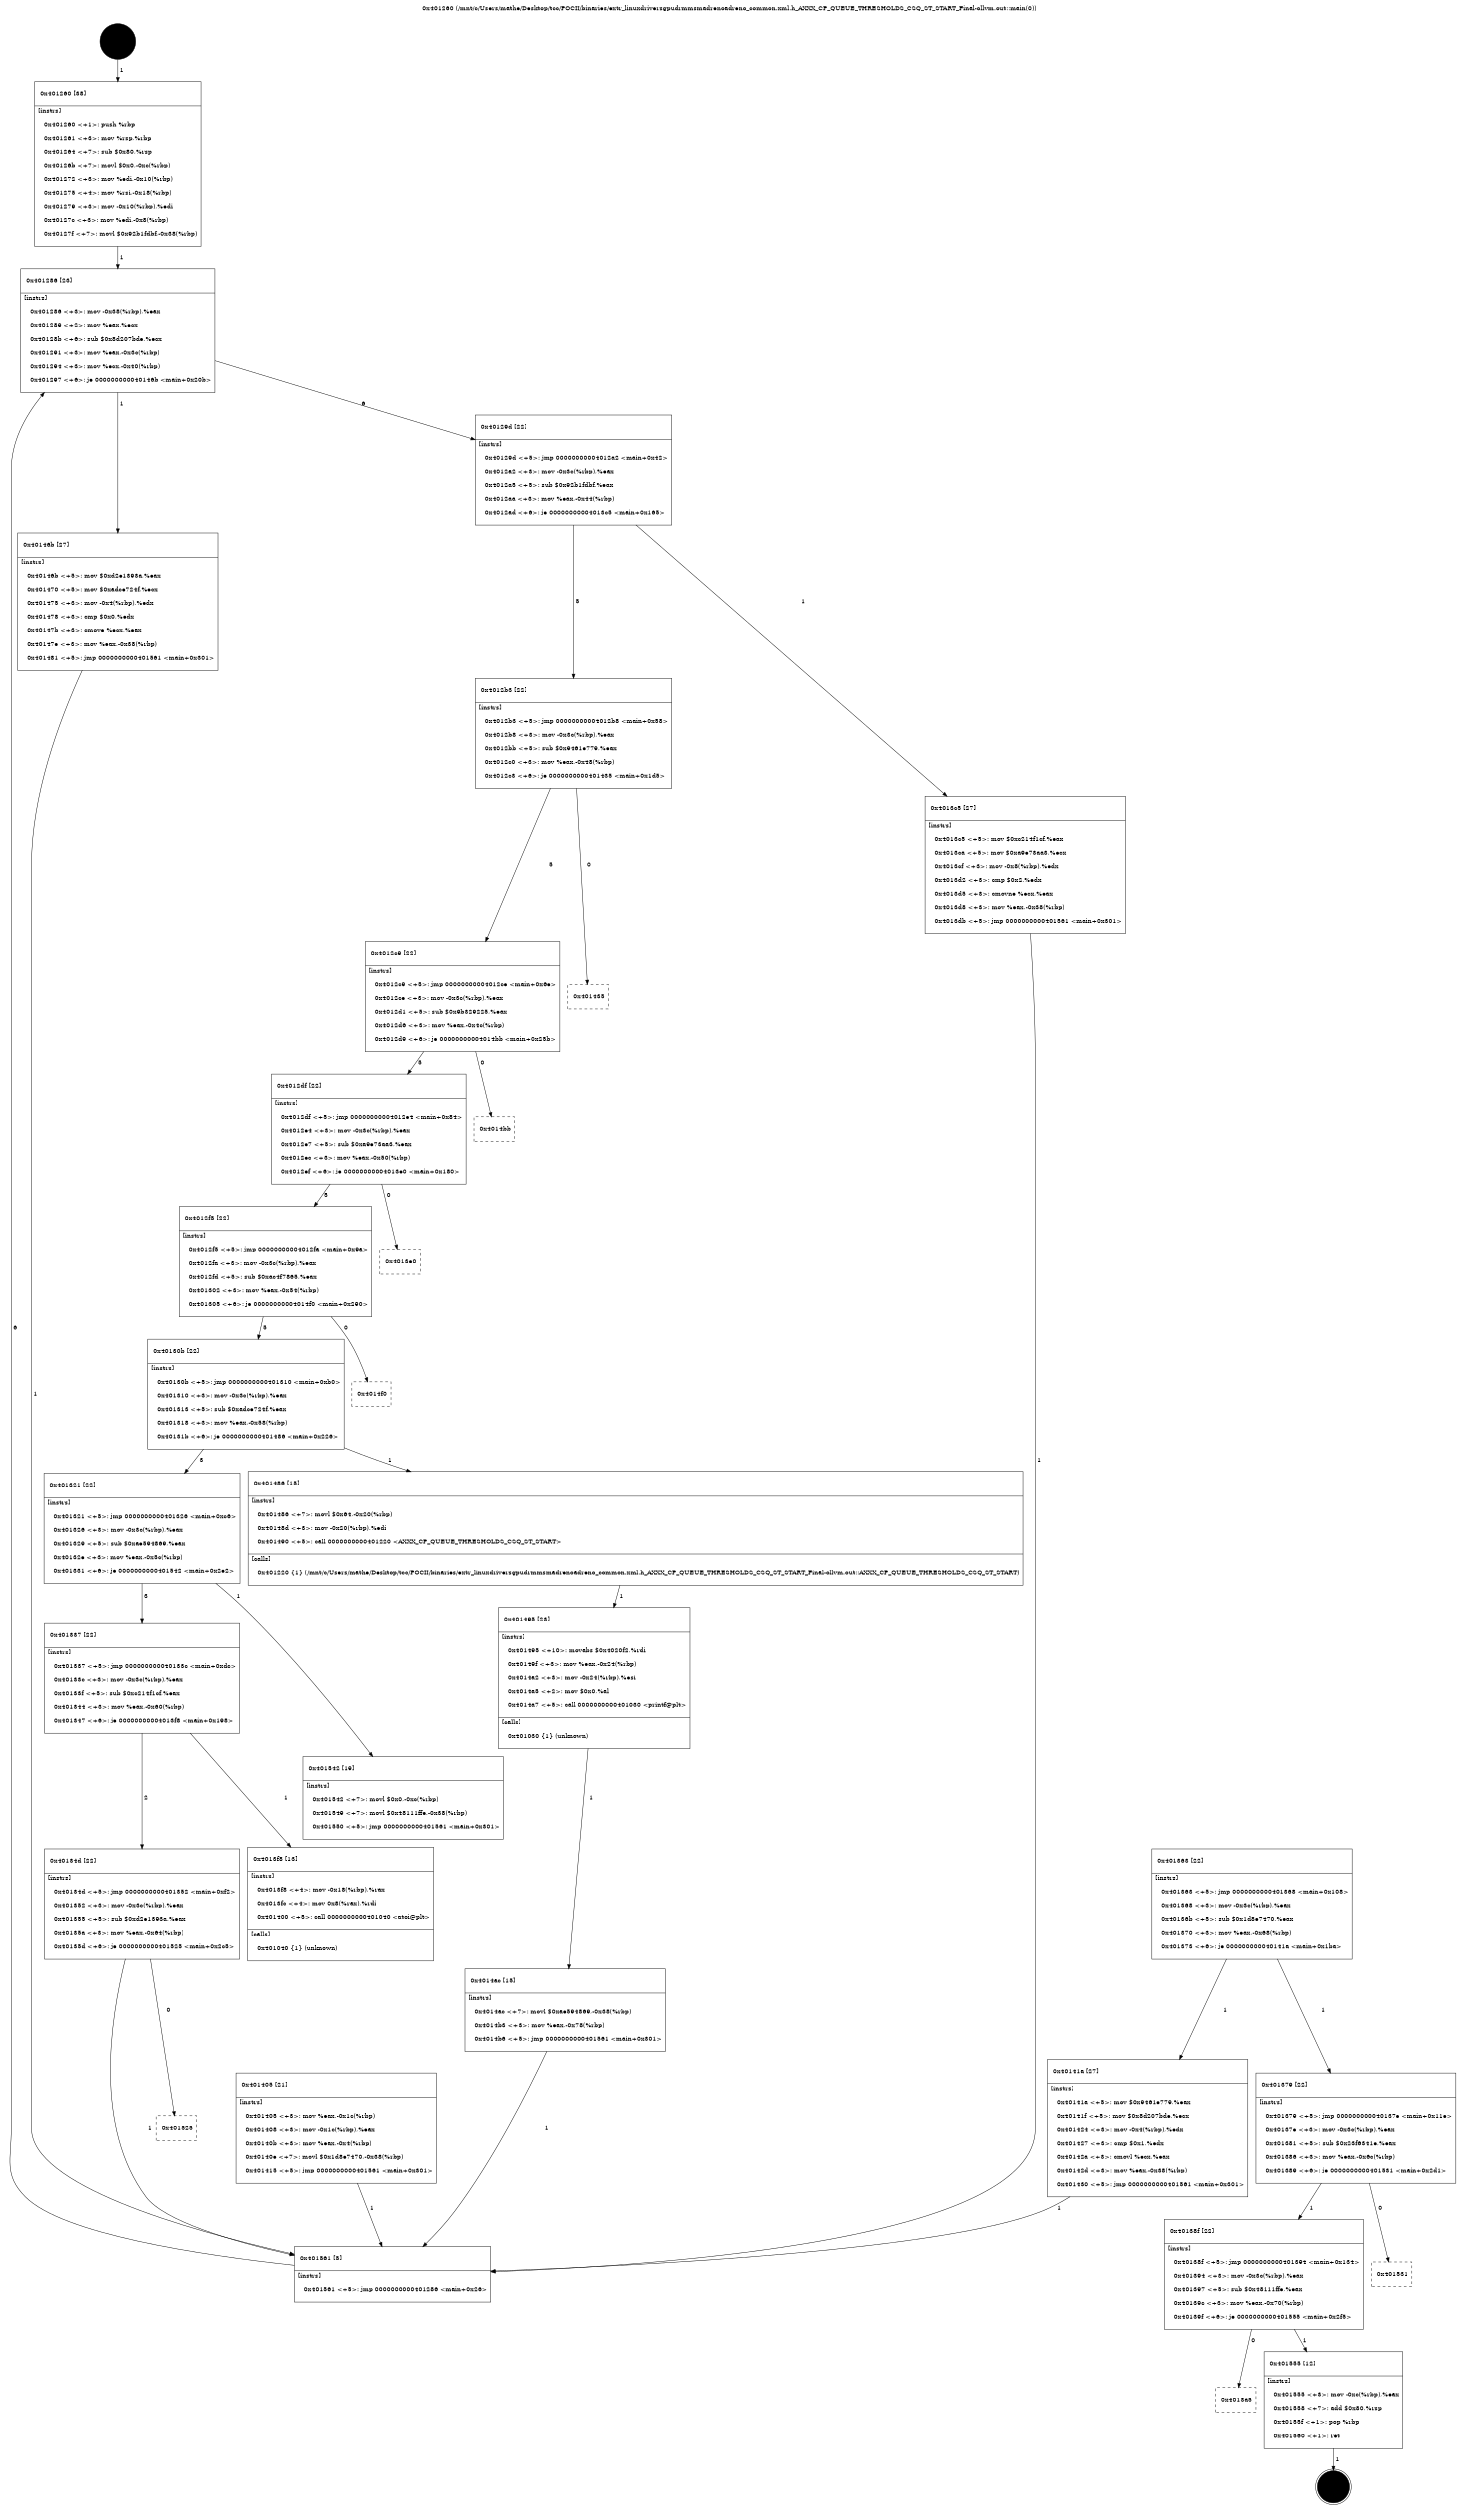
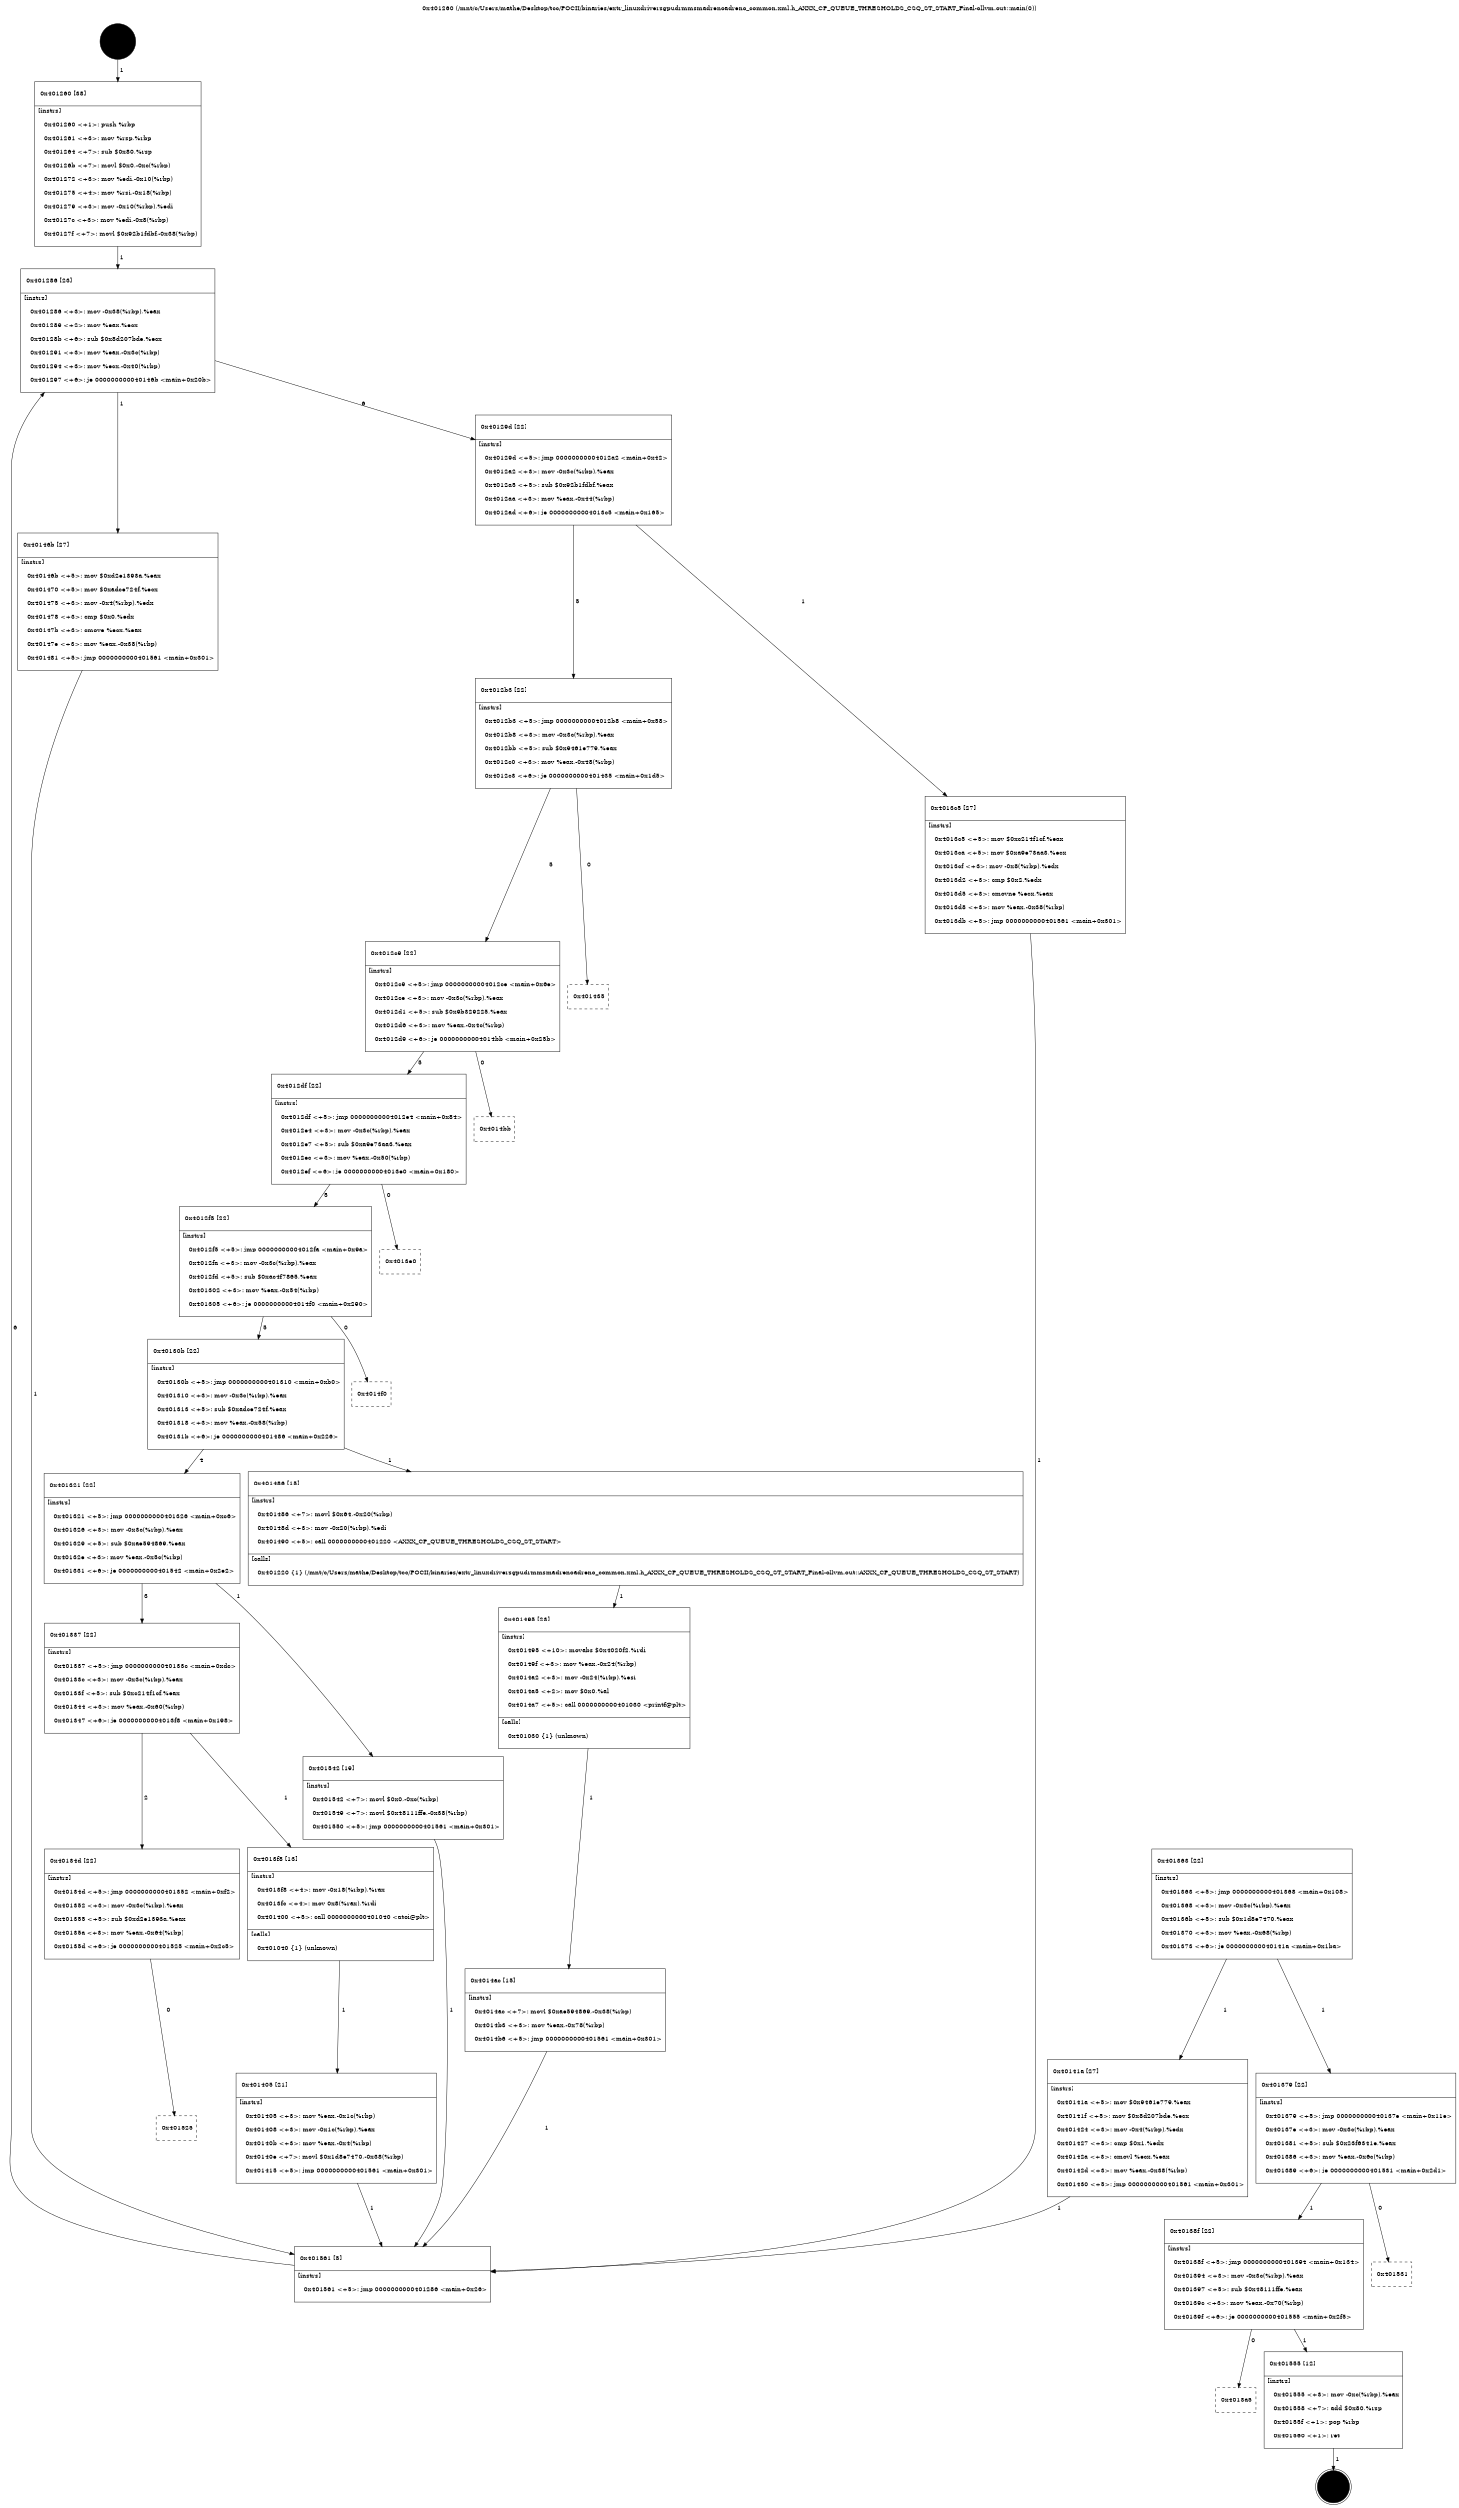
(201, 1460) -> (201, 1460)
none -> (338, 2015)
(125, 2157) -> (447, 2044)
